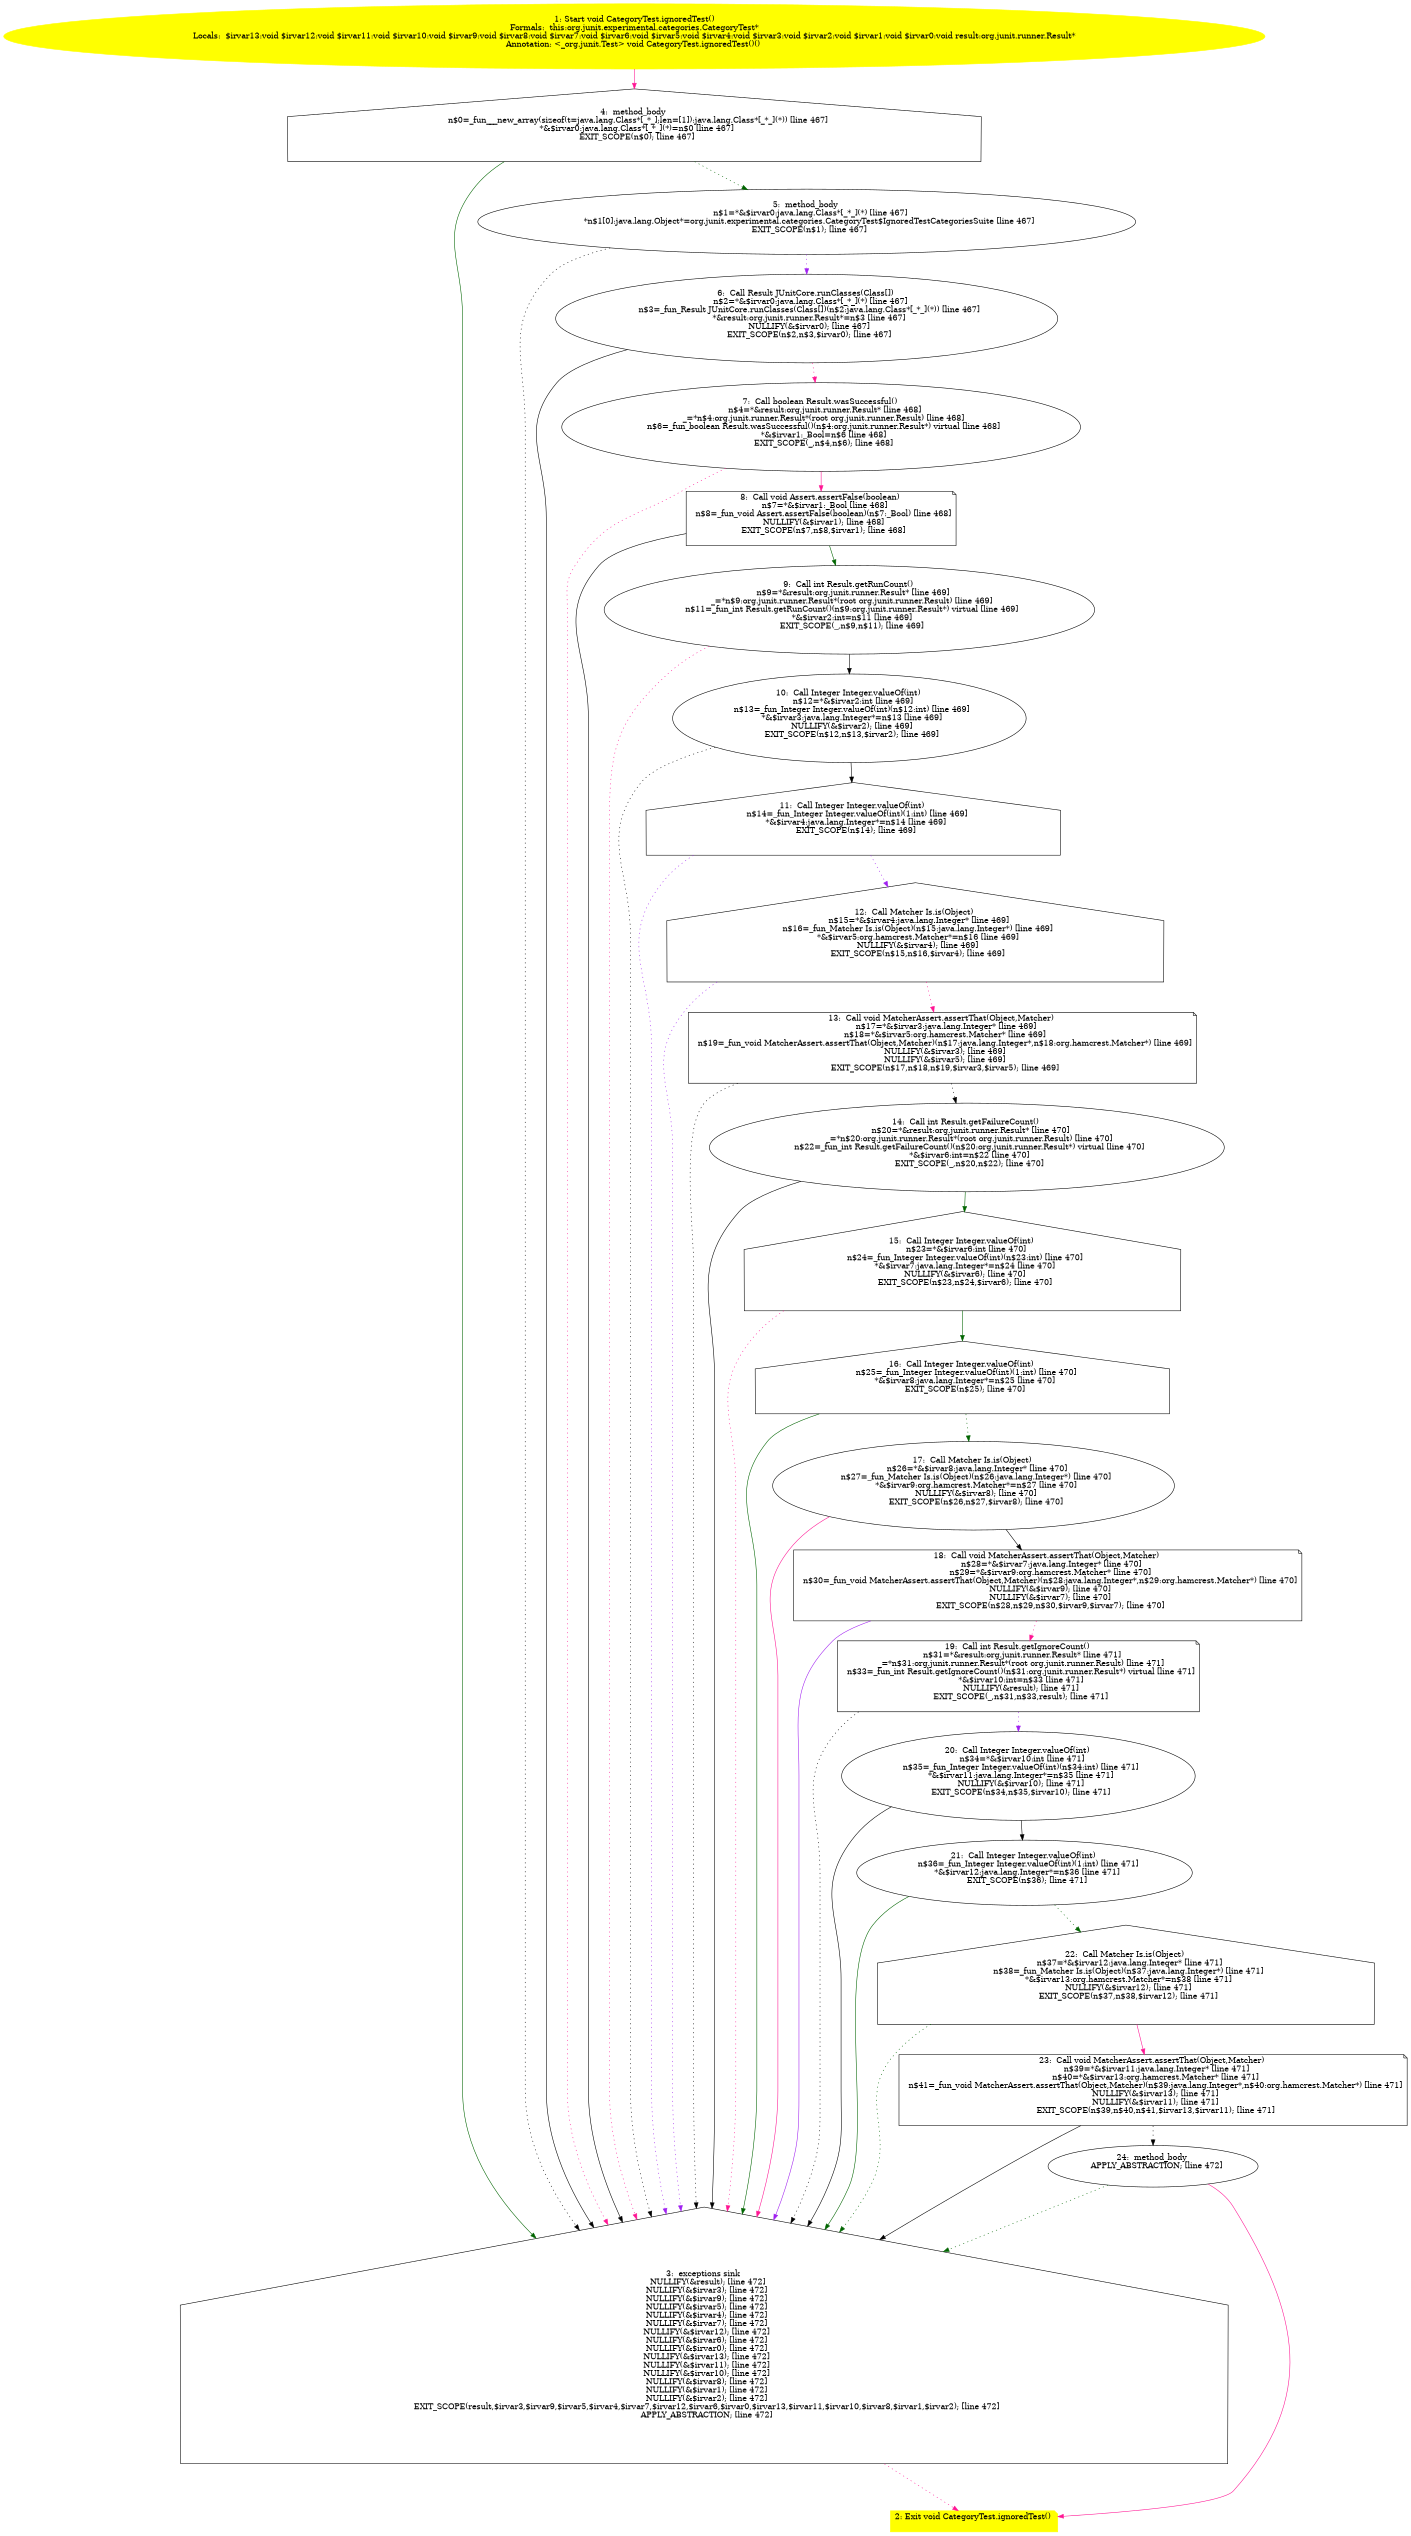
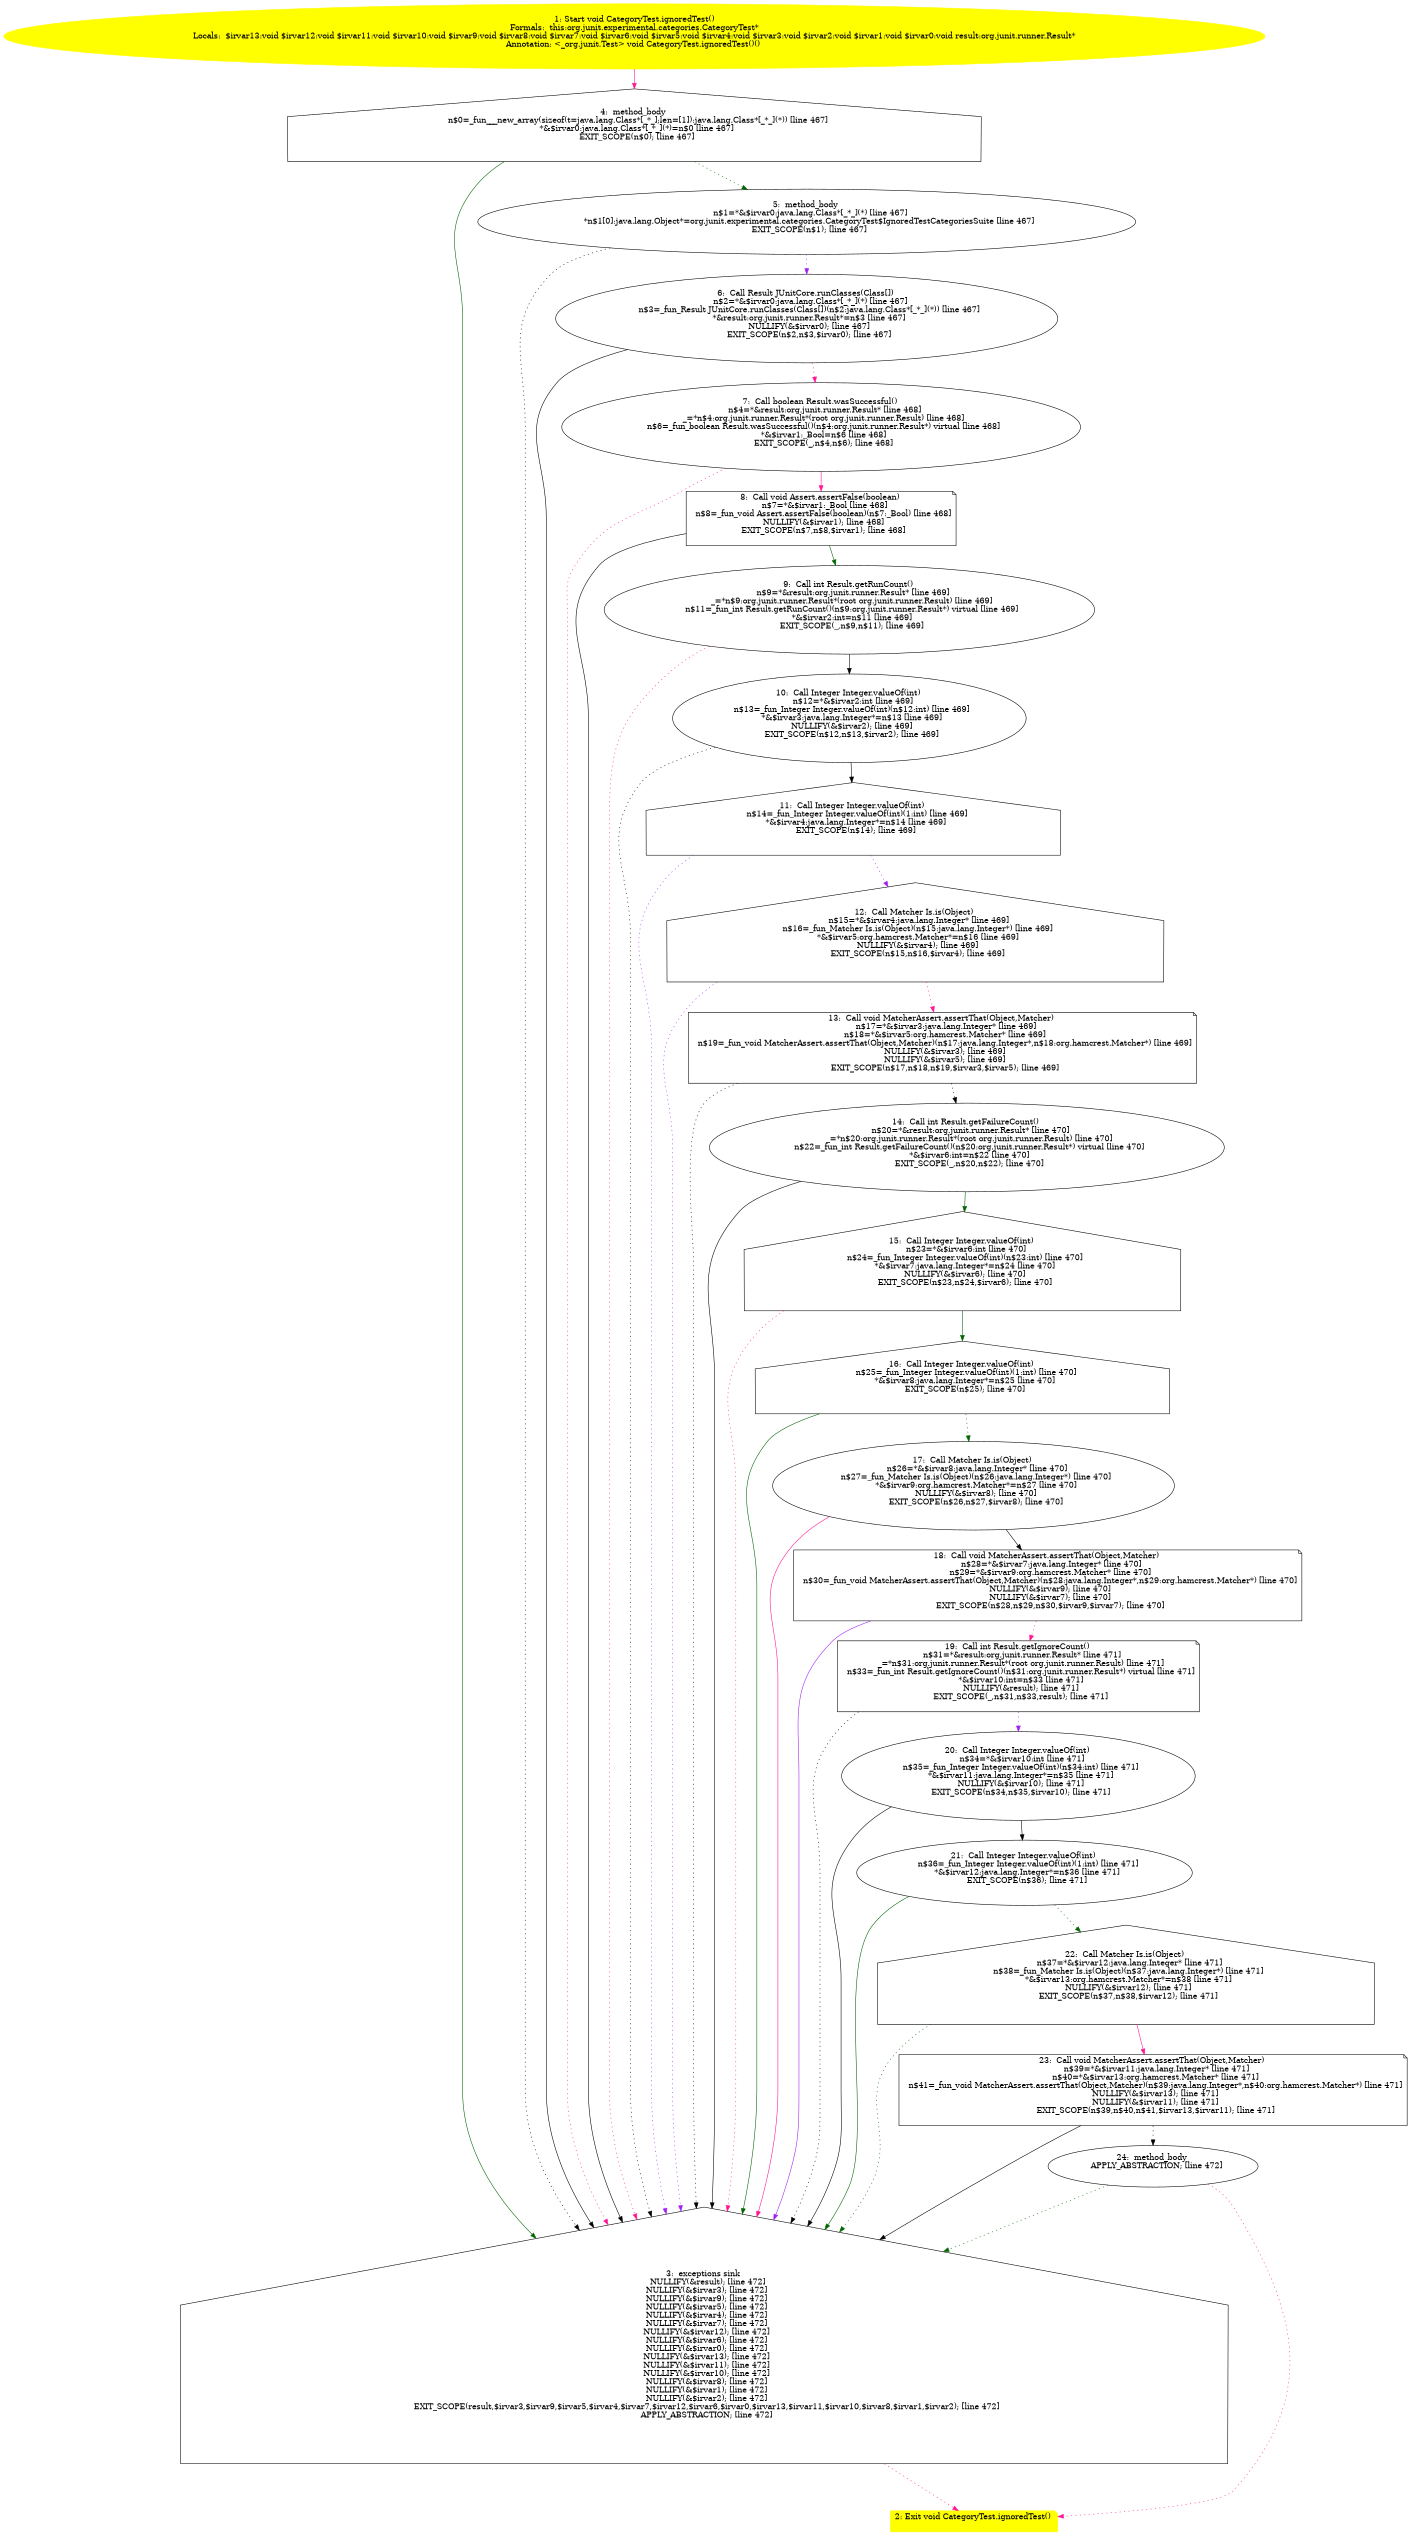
(1279, 2418) -> (1279, 2418)
